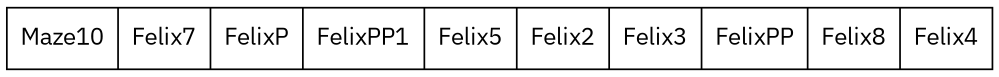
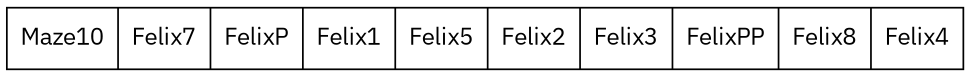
(364, 38) -> (349, 38)
